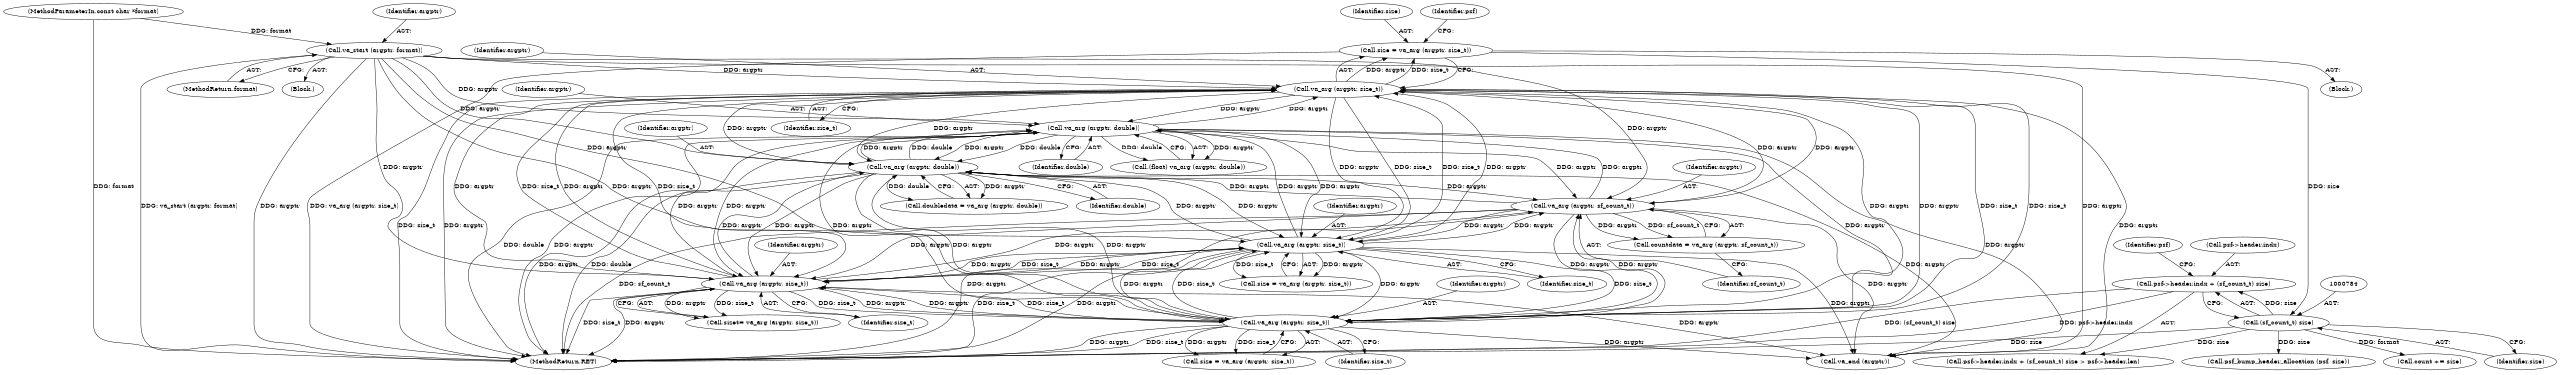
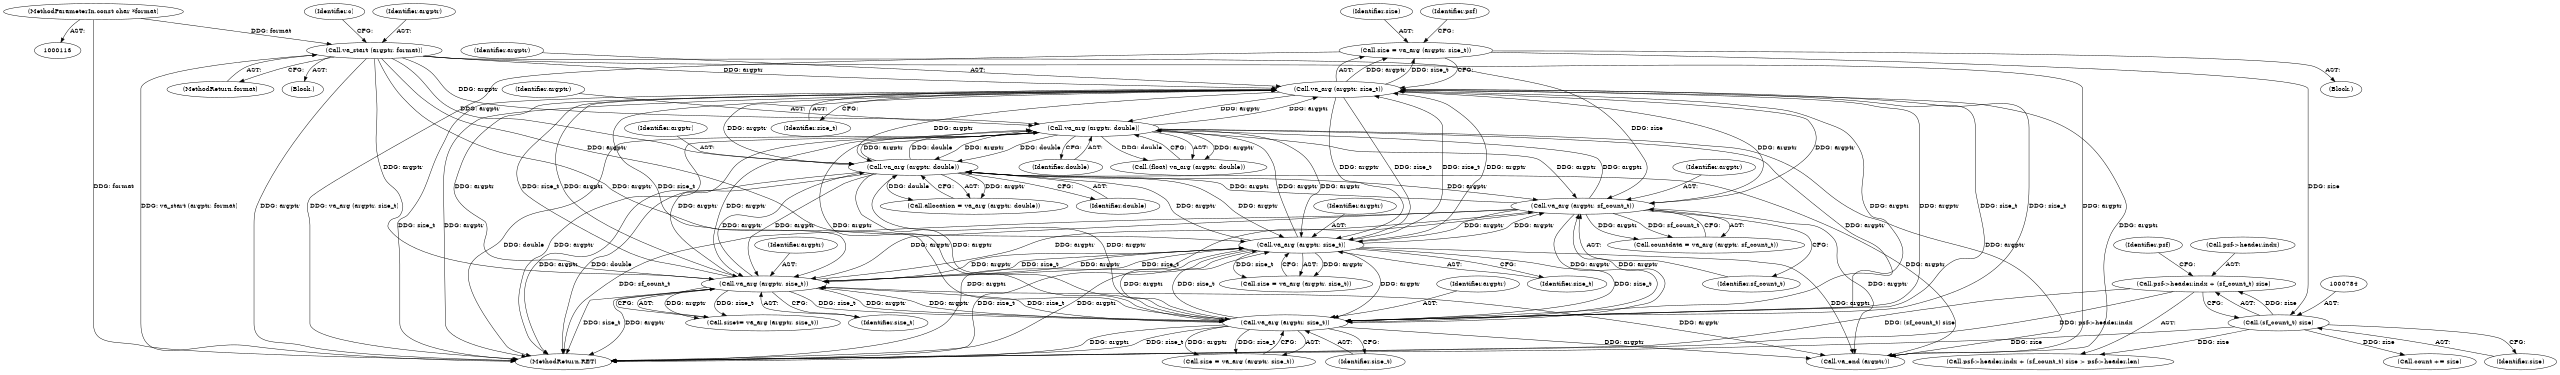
none -> (335, 12)
none -> (58, 51)
(1647, 128) -> (1647, 128)
(974, 206) -> (974, 206)
(1727, 263) -> (1756, 222)
(2379, 342) -> (2379, 342)
(2279, 362) -> none
